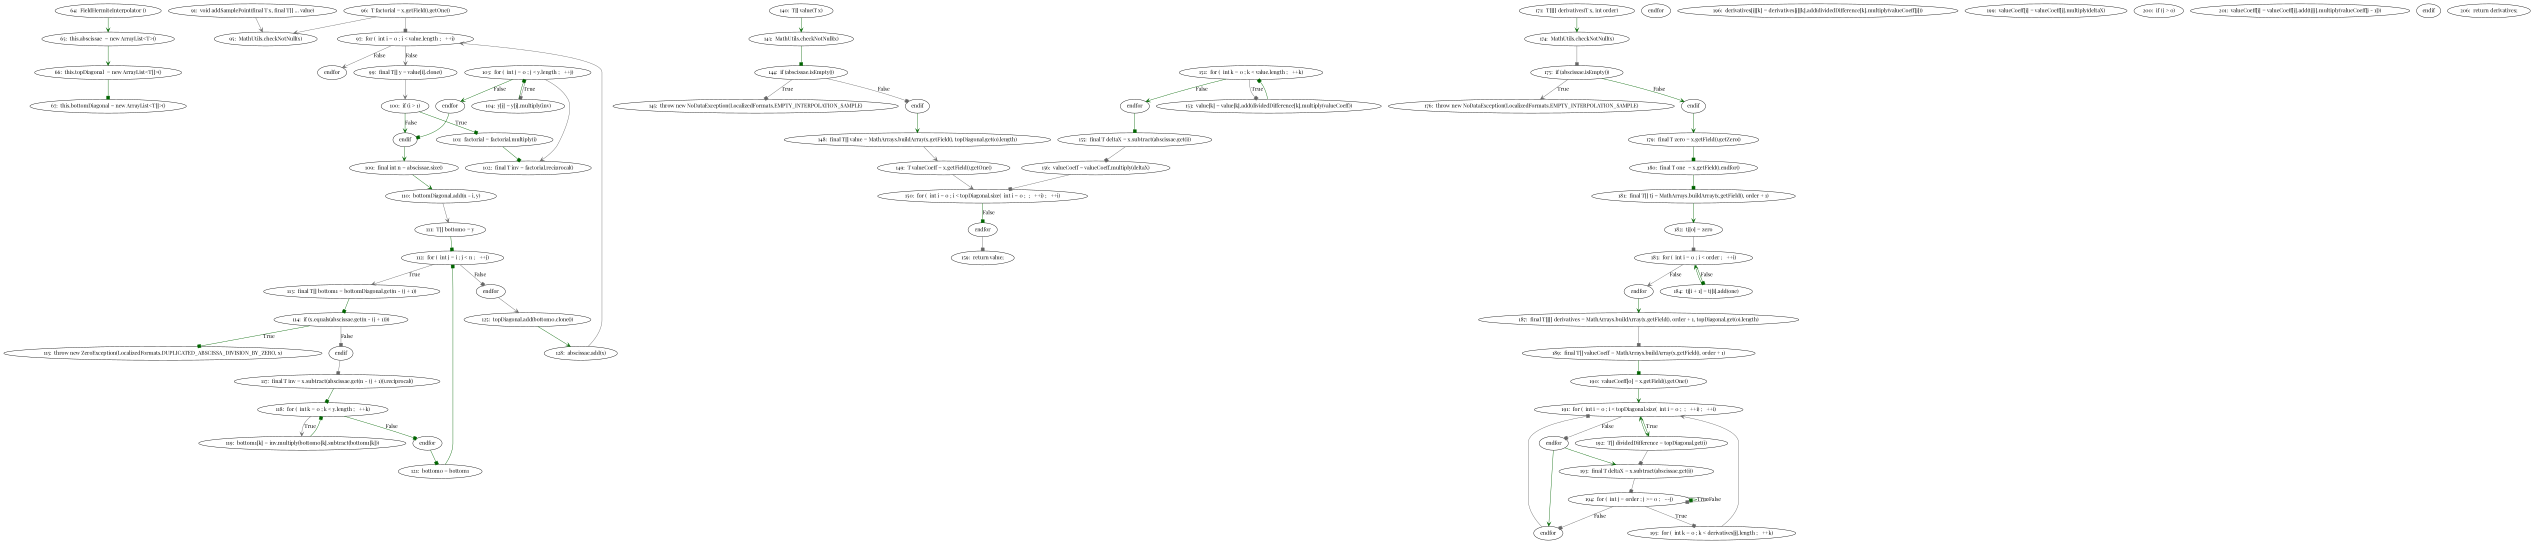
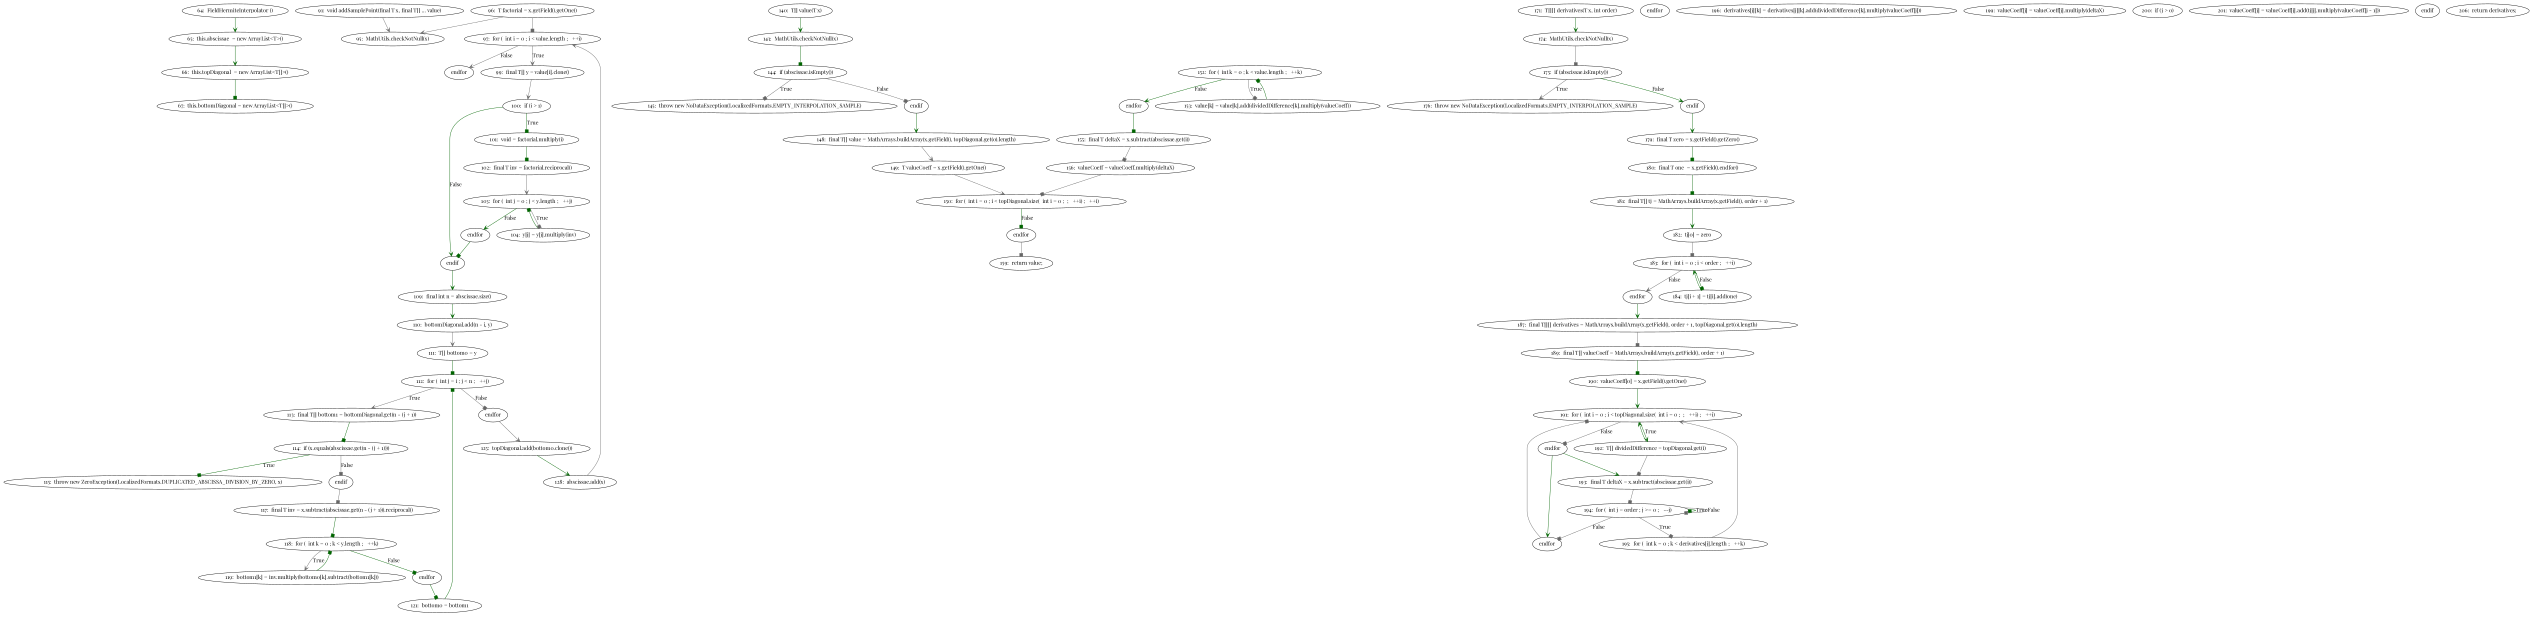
(411, 56) -> (538, 56)
(568, 117) -> (527, 183)
(495, 140) -> (527, 140)
